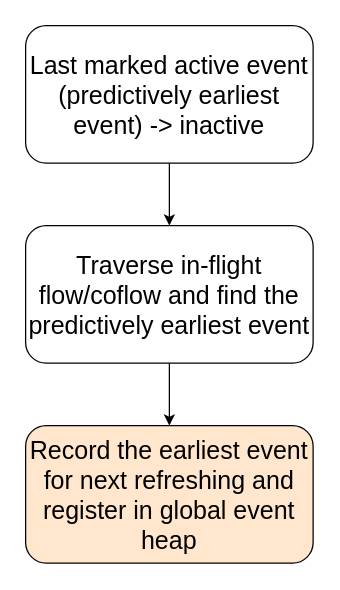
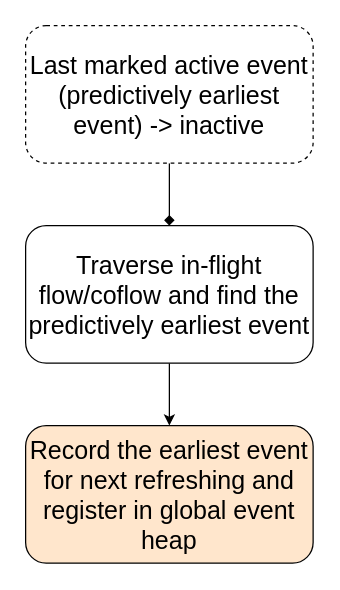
(169, 94) -> (169, 94)
(169, 216) -> (169, 215)
